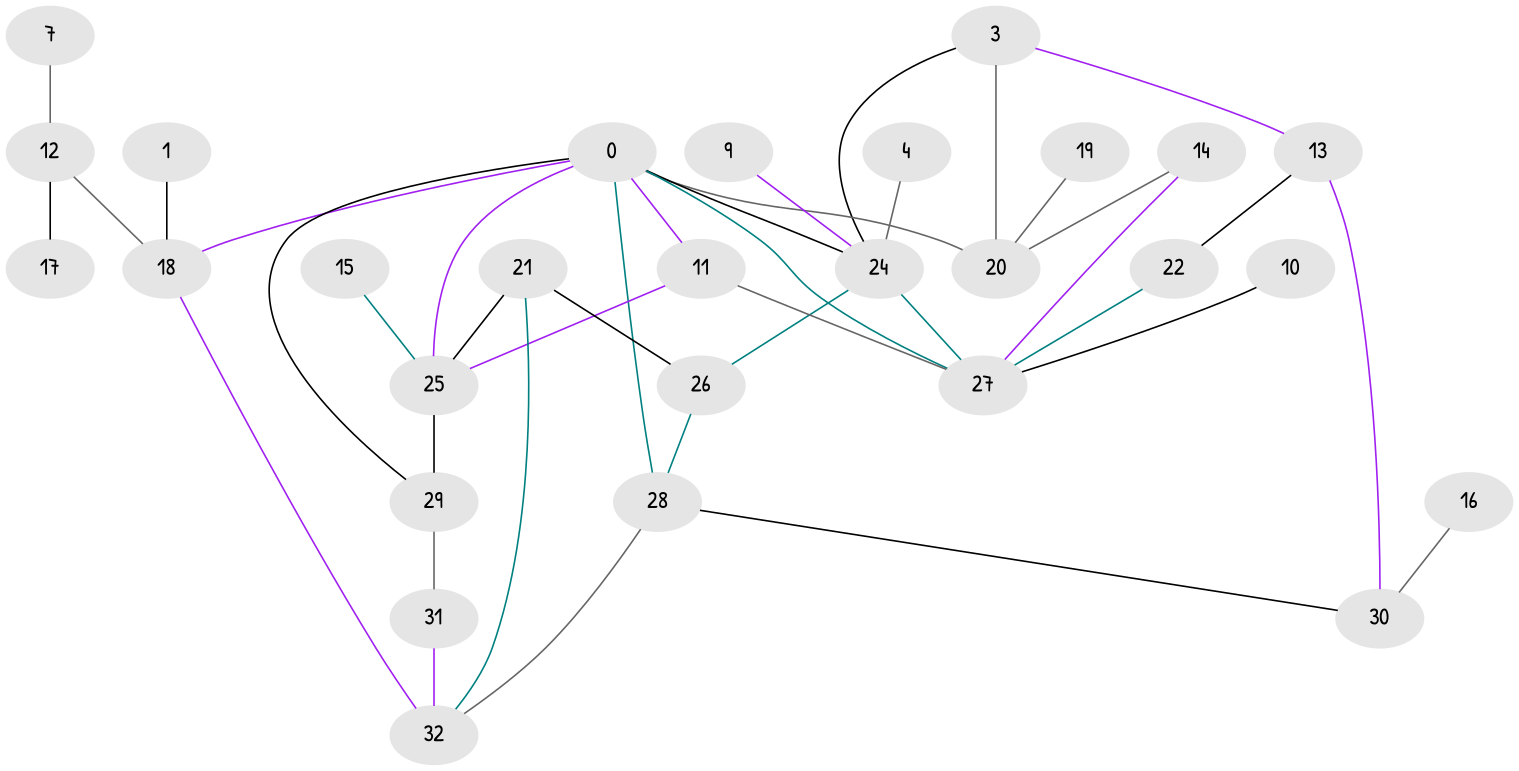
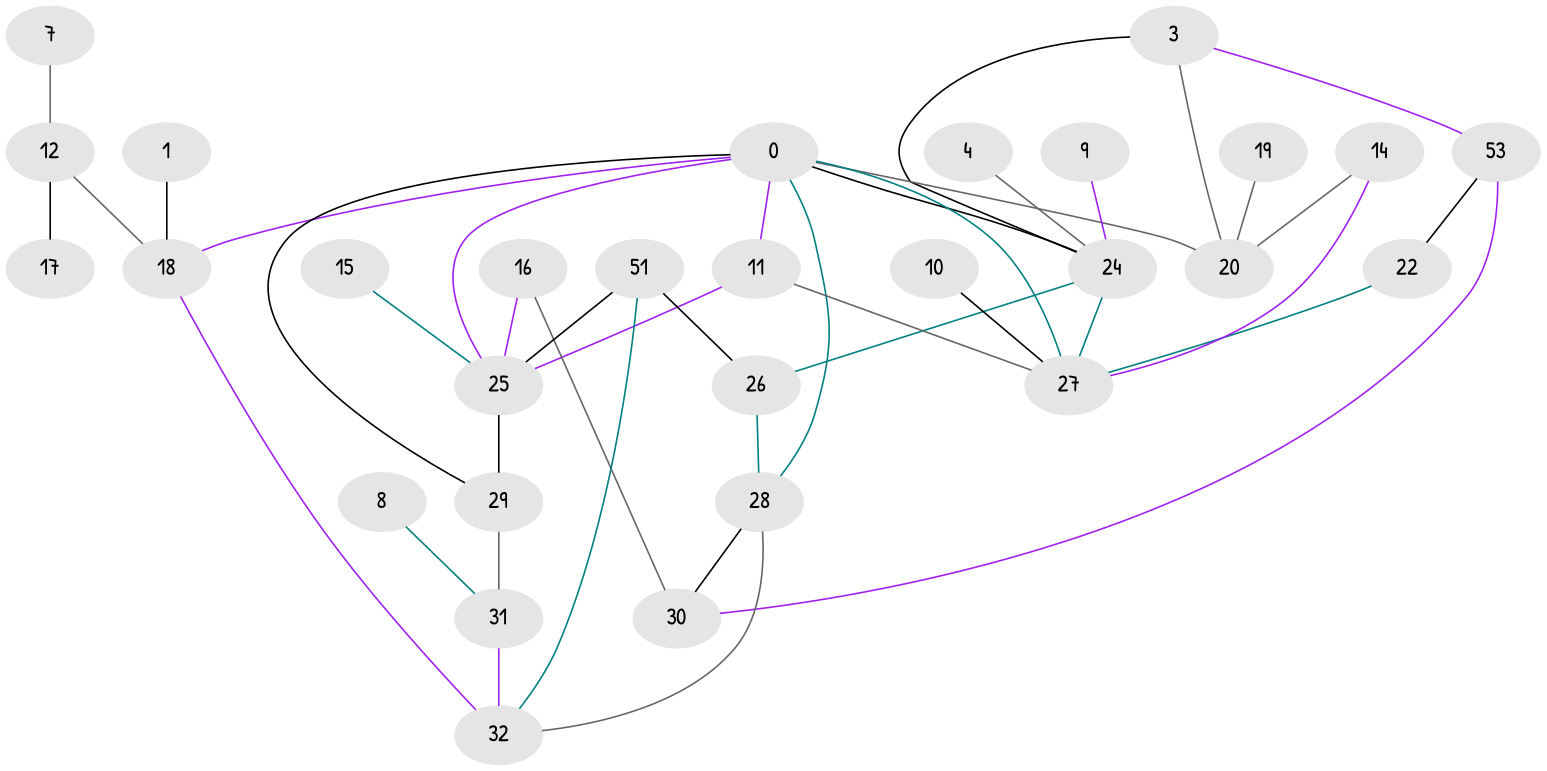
(1318, 152) -> (1496, 152)
(523, 269) -> (640, 269)
none -> (511, 327)
none -> (382, 502)
